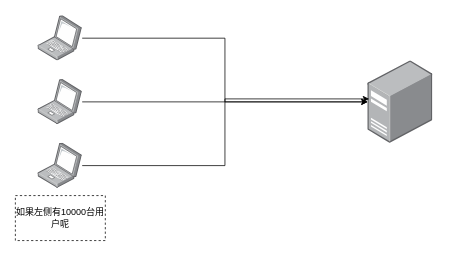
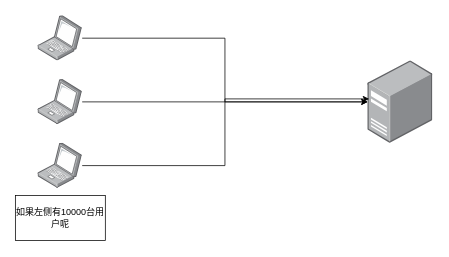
(60, 218) -> (60, 218)
